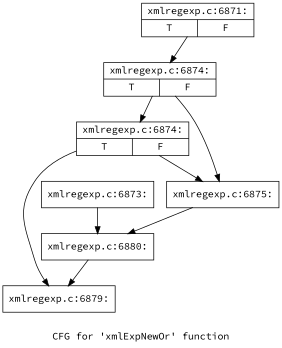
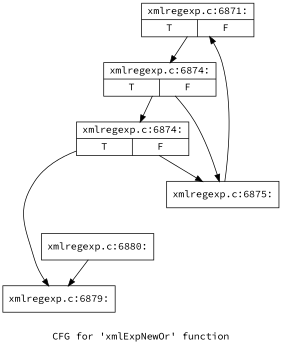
(98, 195) -> none
(164, 219) -> (229, 111)
